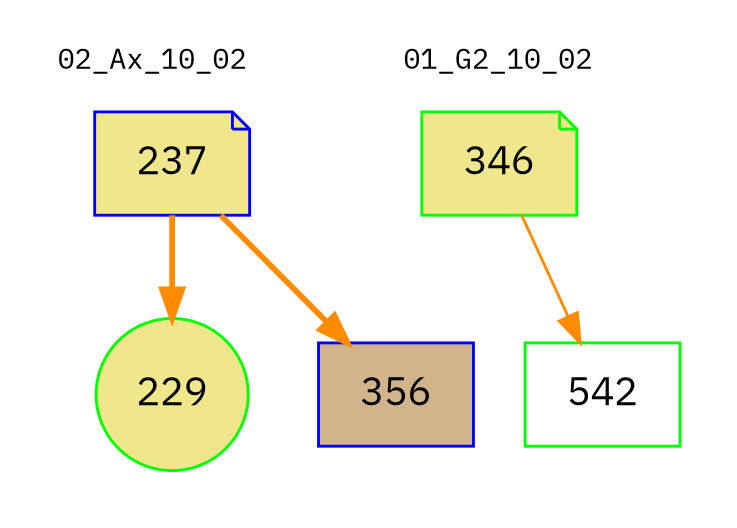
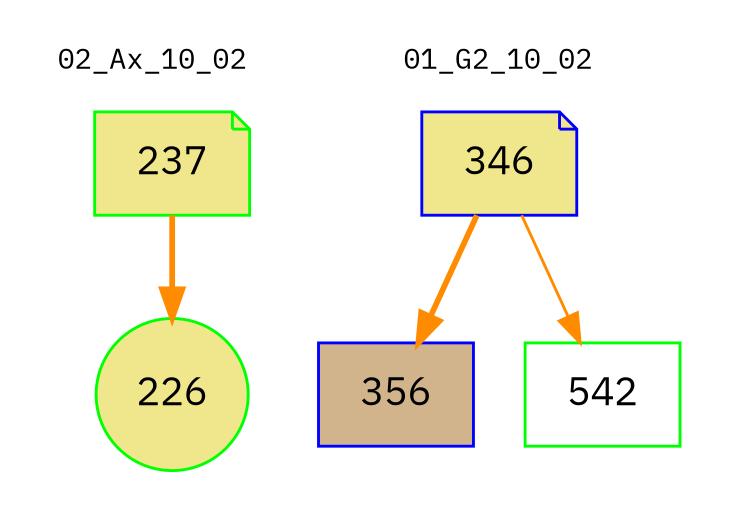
(172, 164) -> (172, 164)
(499, 164) -> (499, 164)
(255, 250) -> (454, 266)
(172, 395) -> (172, 395)
